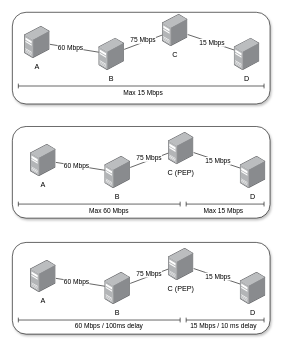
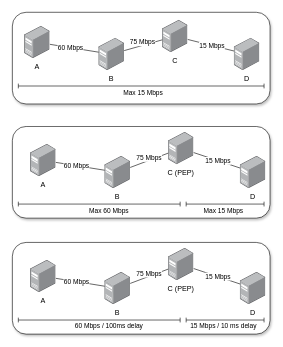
(175, 30) -> (175, 36)
